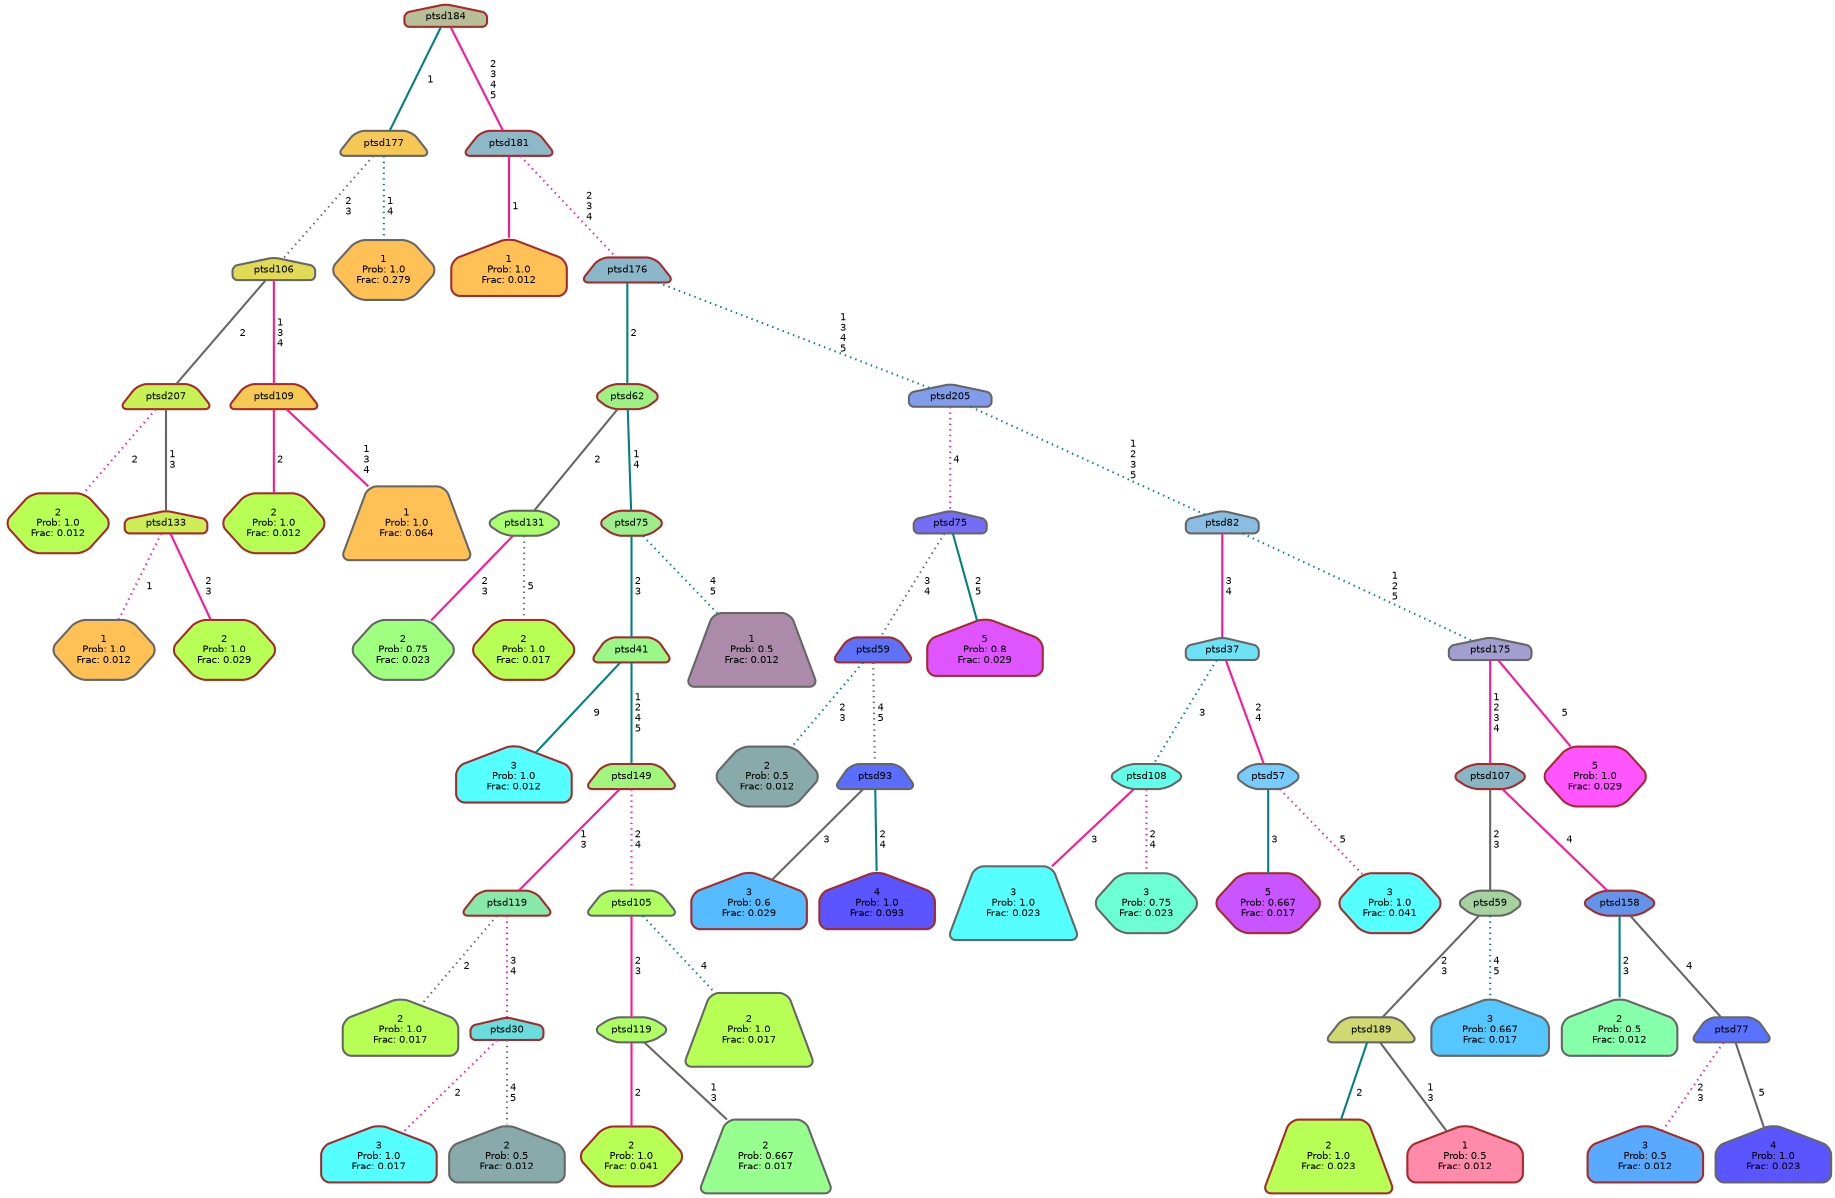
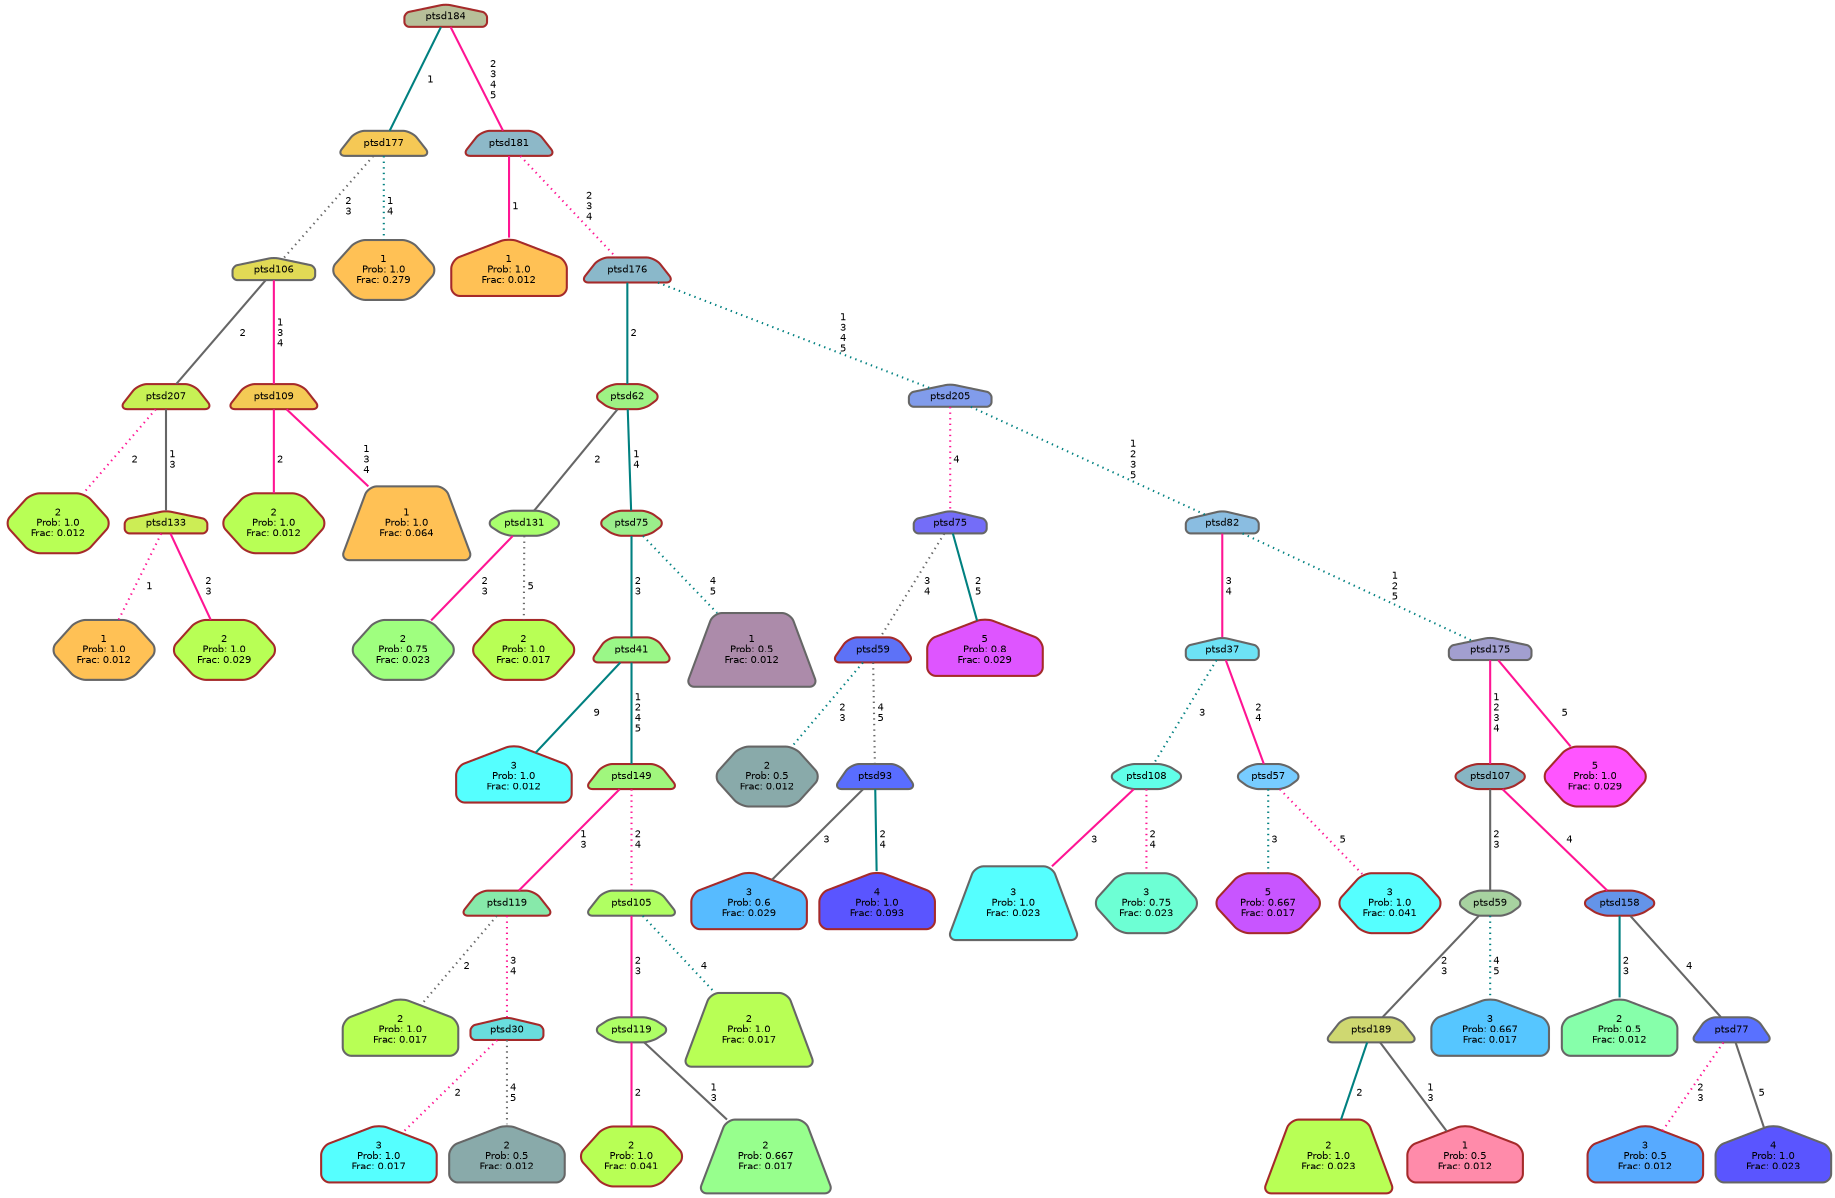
(1268, 831) -> (1268, 831)
